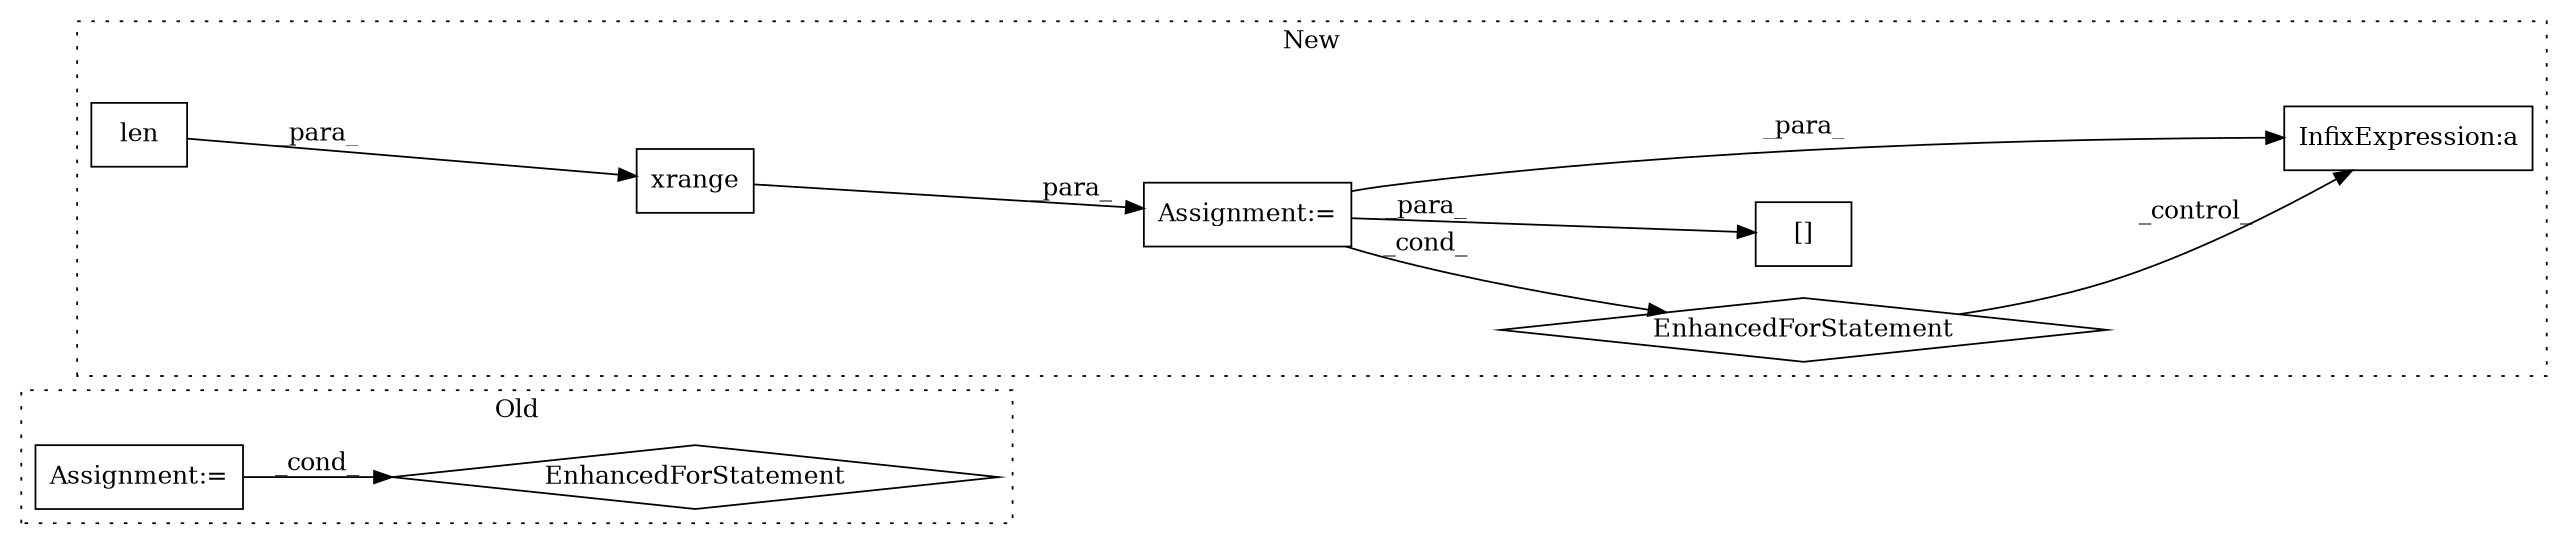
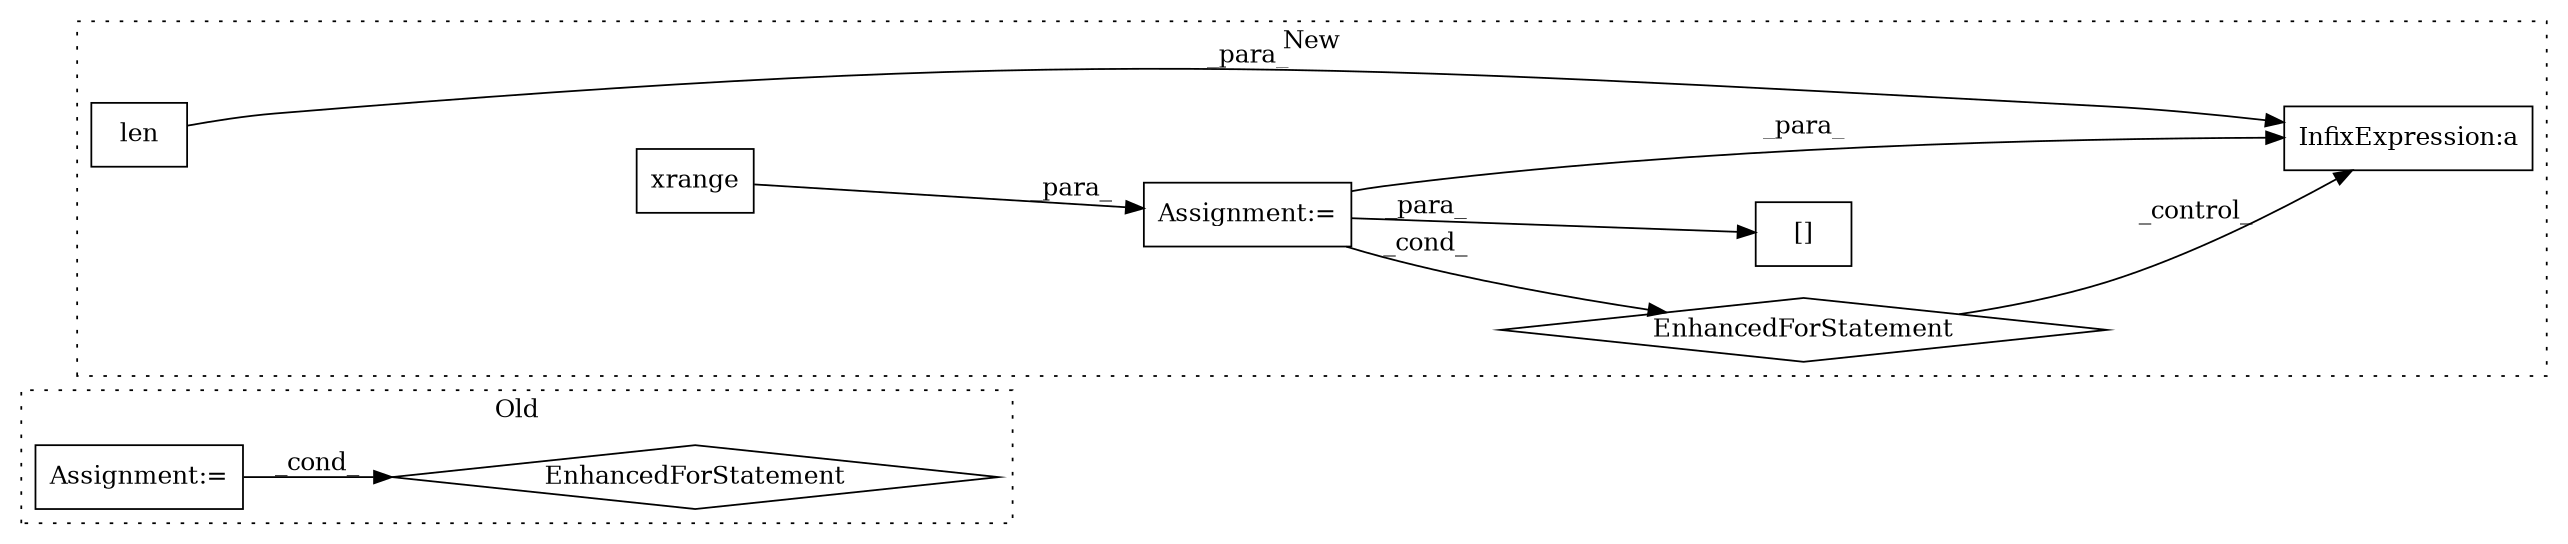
(403, 157) -> (1226, 69)
